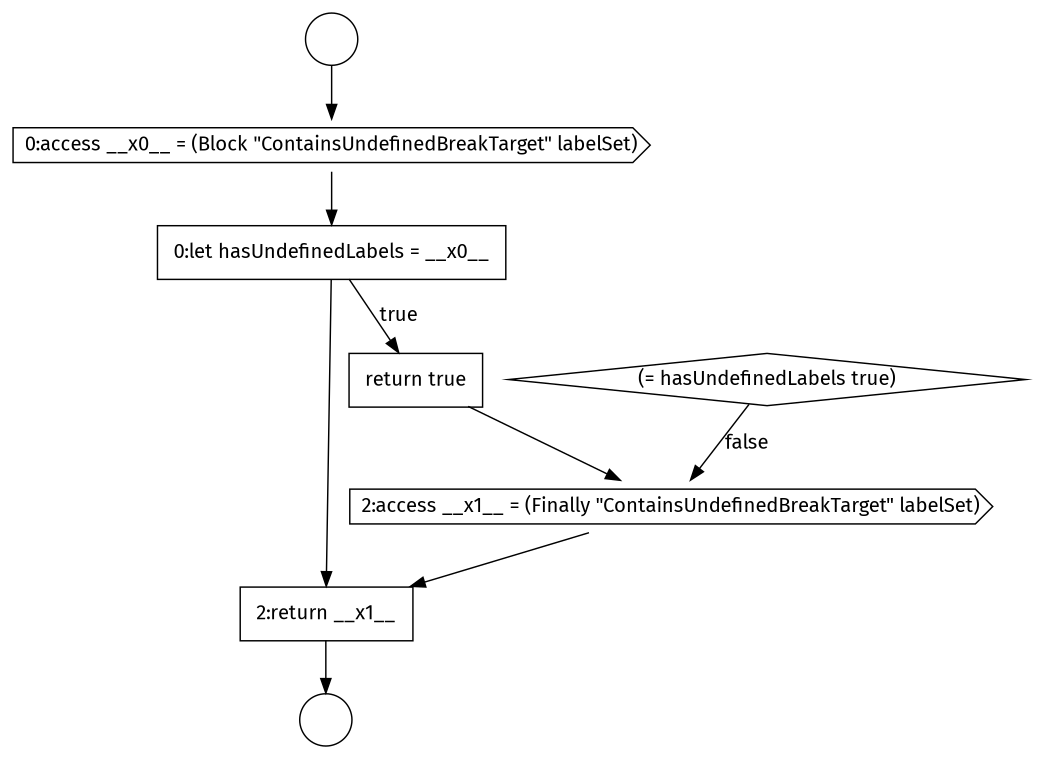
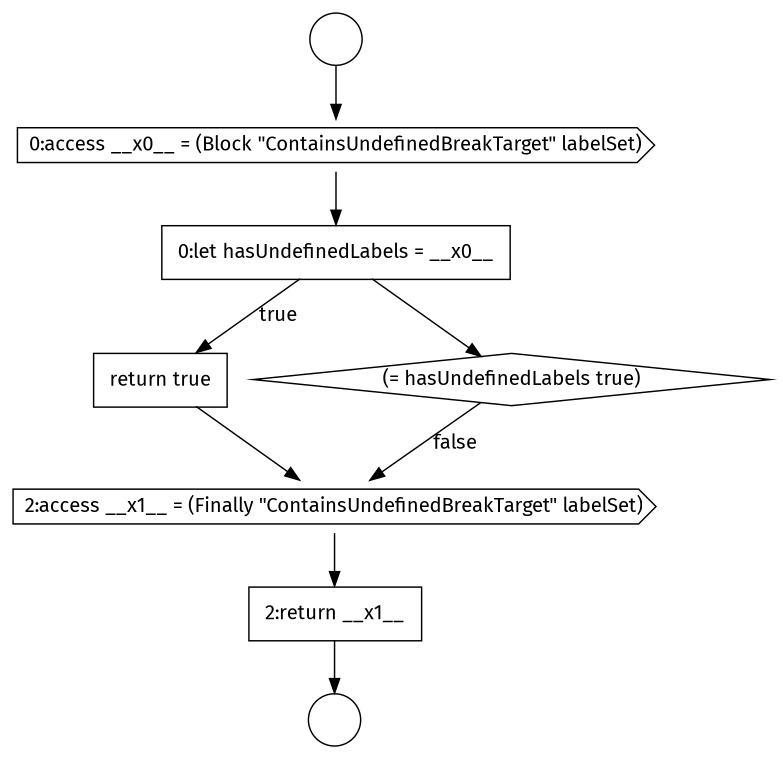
(329, 425) -> (420, 313)
